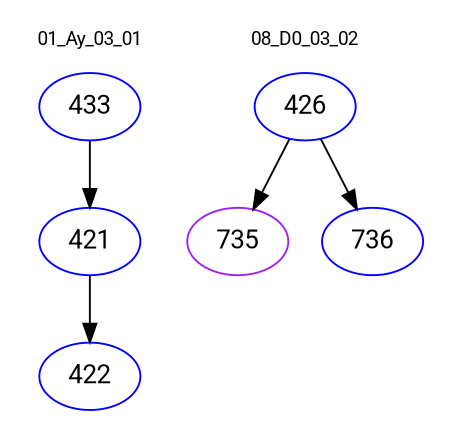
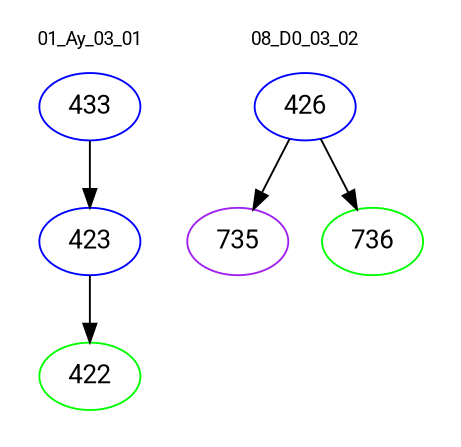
(90, 242) -> (90, 242)
(373, 242) -> (373, 242)
(90, 376) -> (90, 376)
